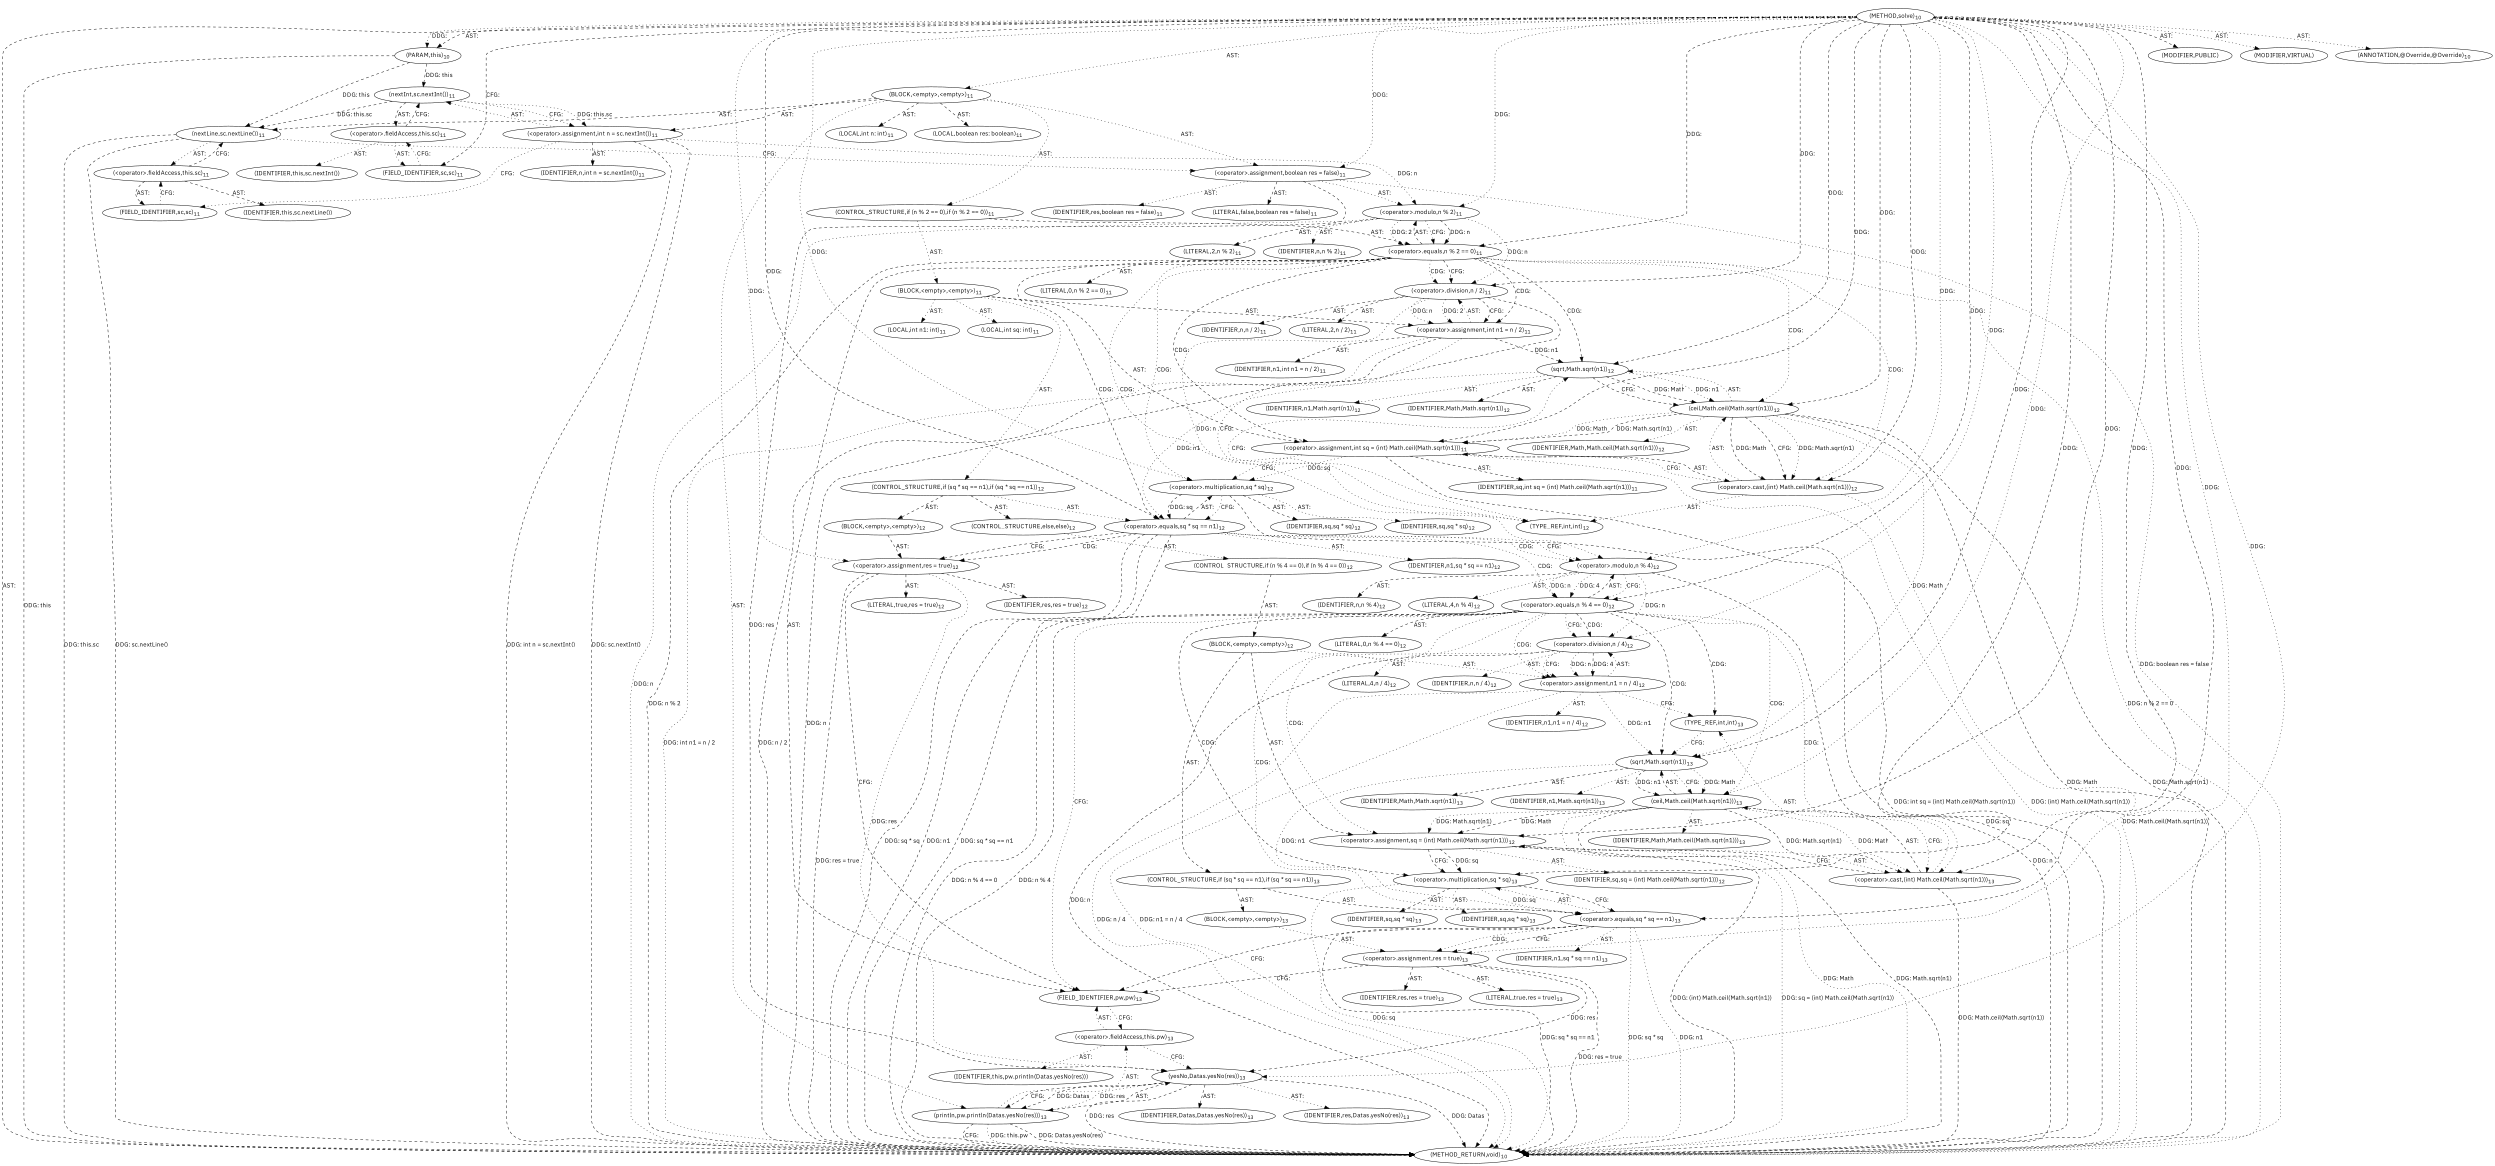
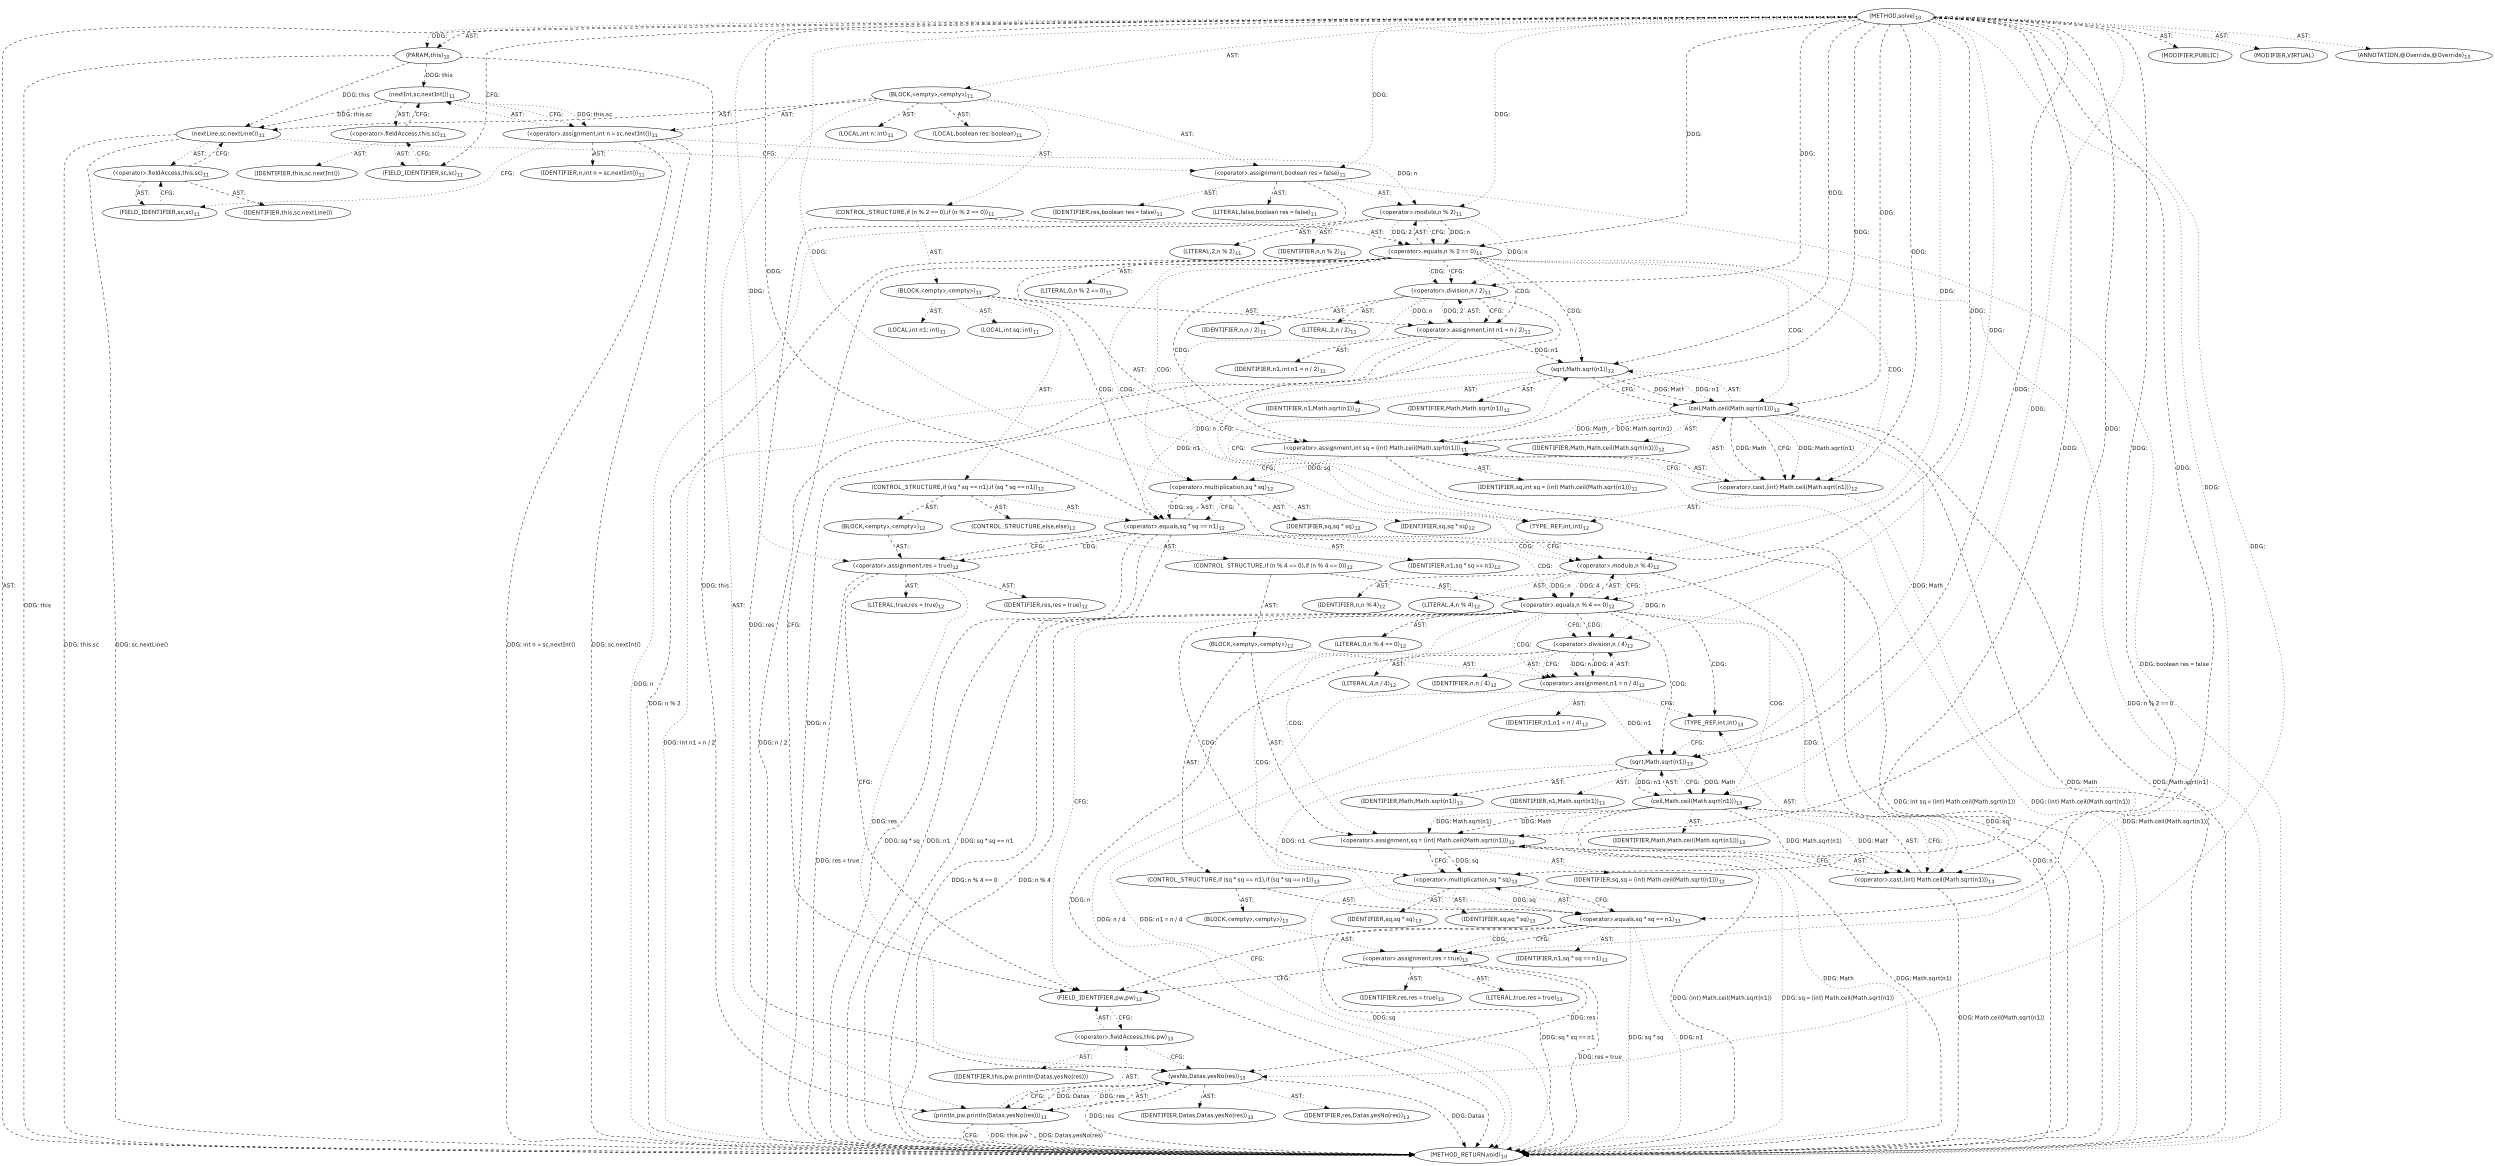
none -> (705, 541)
none -> (1422, 586)
(795, 625) -> (795, 625)
